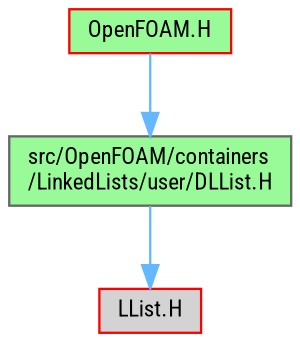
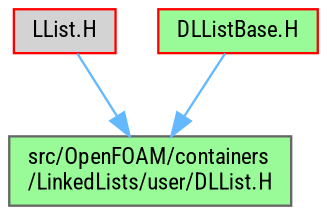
(150, 31) -> (238, 31)
(150, 235) -> (97, 85)
